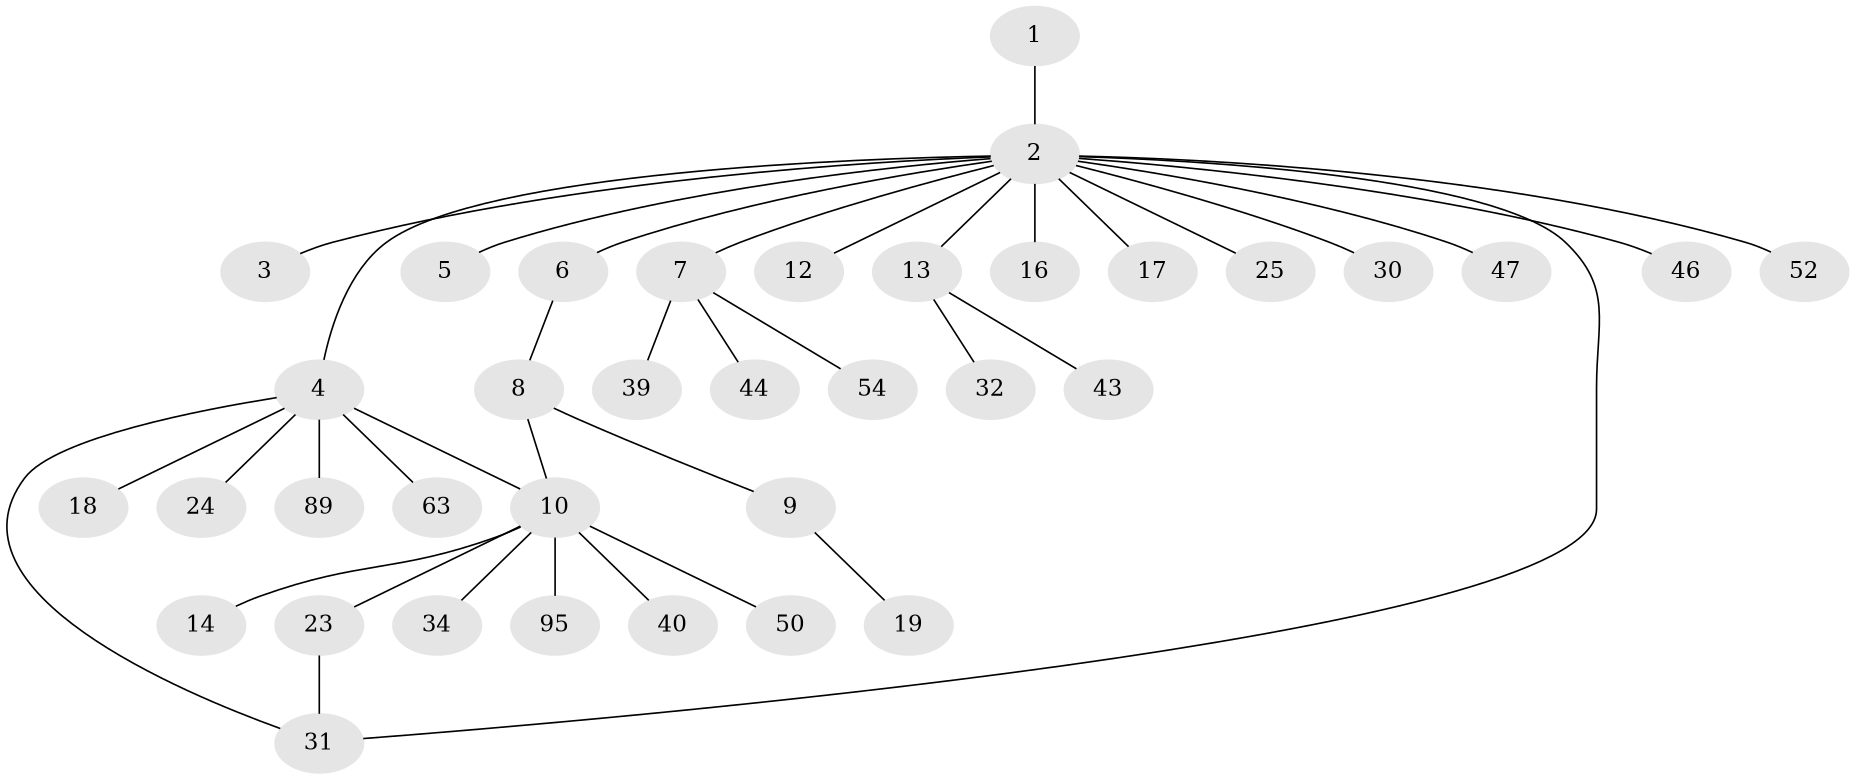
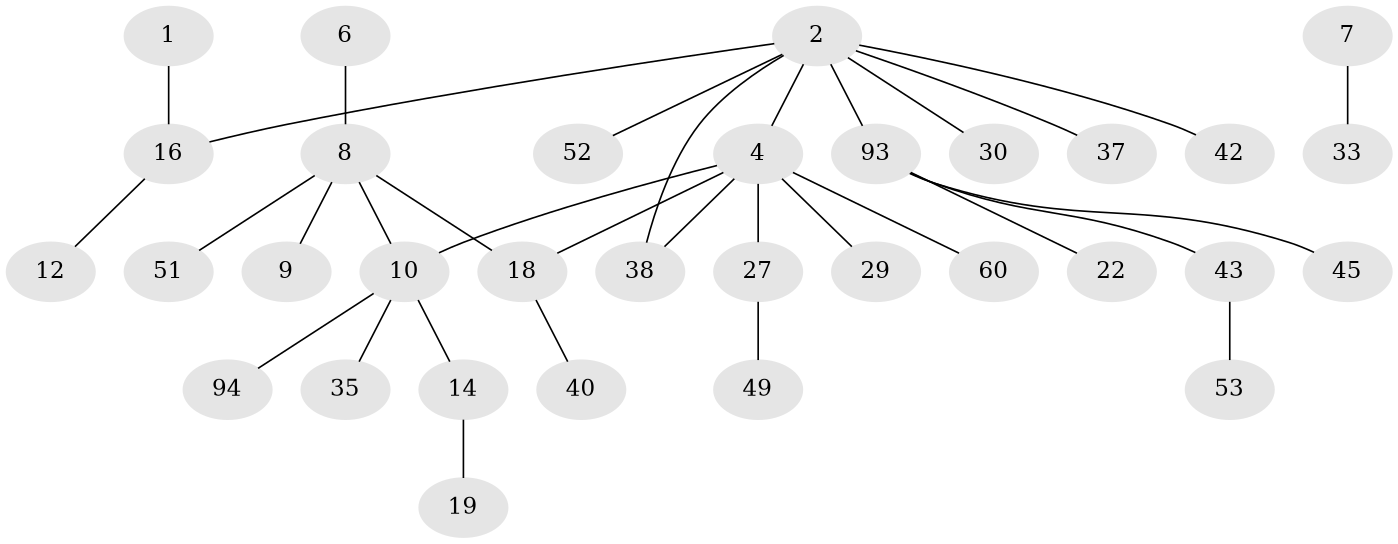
(1035, 95) -> (169, 95)
(792, 197) -> none
(853, 204) -> none
none -> (434, 213)
(917, 213) -> (110, 213)
none -> (169, 272)
(265, 272) -> none
(445, 272) -> none
(917, 272) -> (876, 154)
(1153, 272) -> none
(1271, 272) -> none
none -> (1348, 272)
(1506, 272) -> (1112, 154)
(1687, 272) -> (1230, 154)
(637, 390) -> (1348, 154)
(755, 390) -> none
none -> (758, 390)
(873, 390) -> none
(991, 390) -> (1112, 272)
none -> (1230, 390)
(201, 508) -> (758, 272)
(319, 508) -> (876, 272)
(437, 508) -> (994, 272)
(614, 566) -> (552, 331)
(850, 566) -> (463, 449)
(319, 626) -> none
(437, 626) -> (228, 390)
(555, 626) -> (346, 390)
(791, 626) -> none
(319, 743) -> (640, 272)
